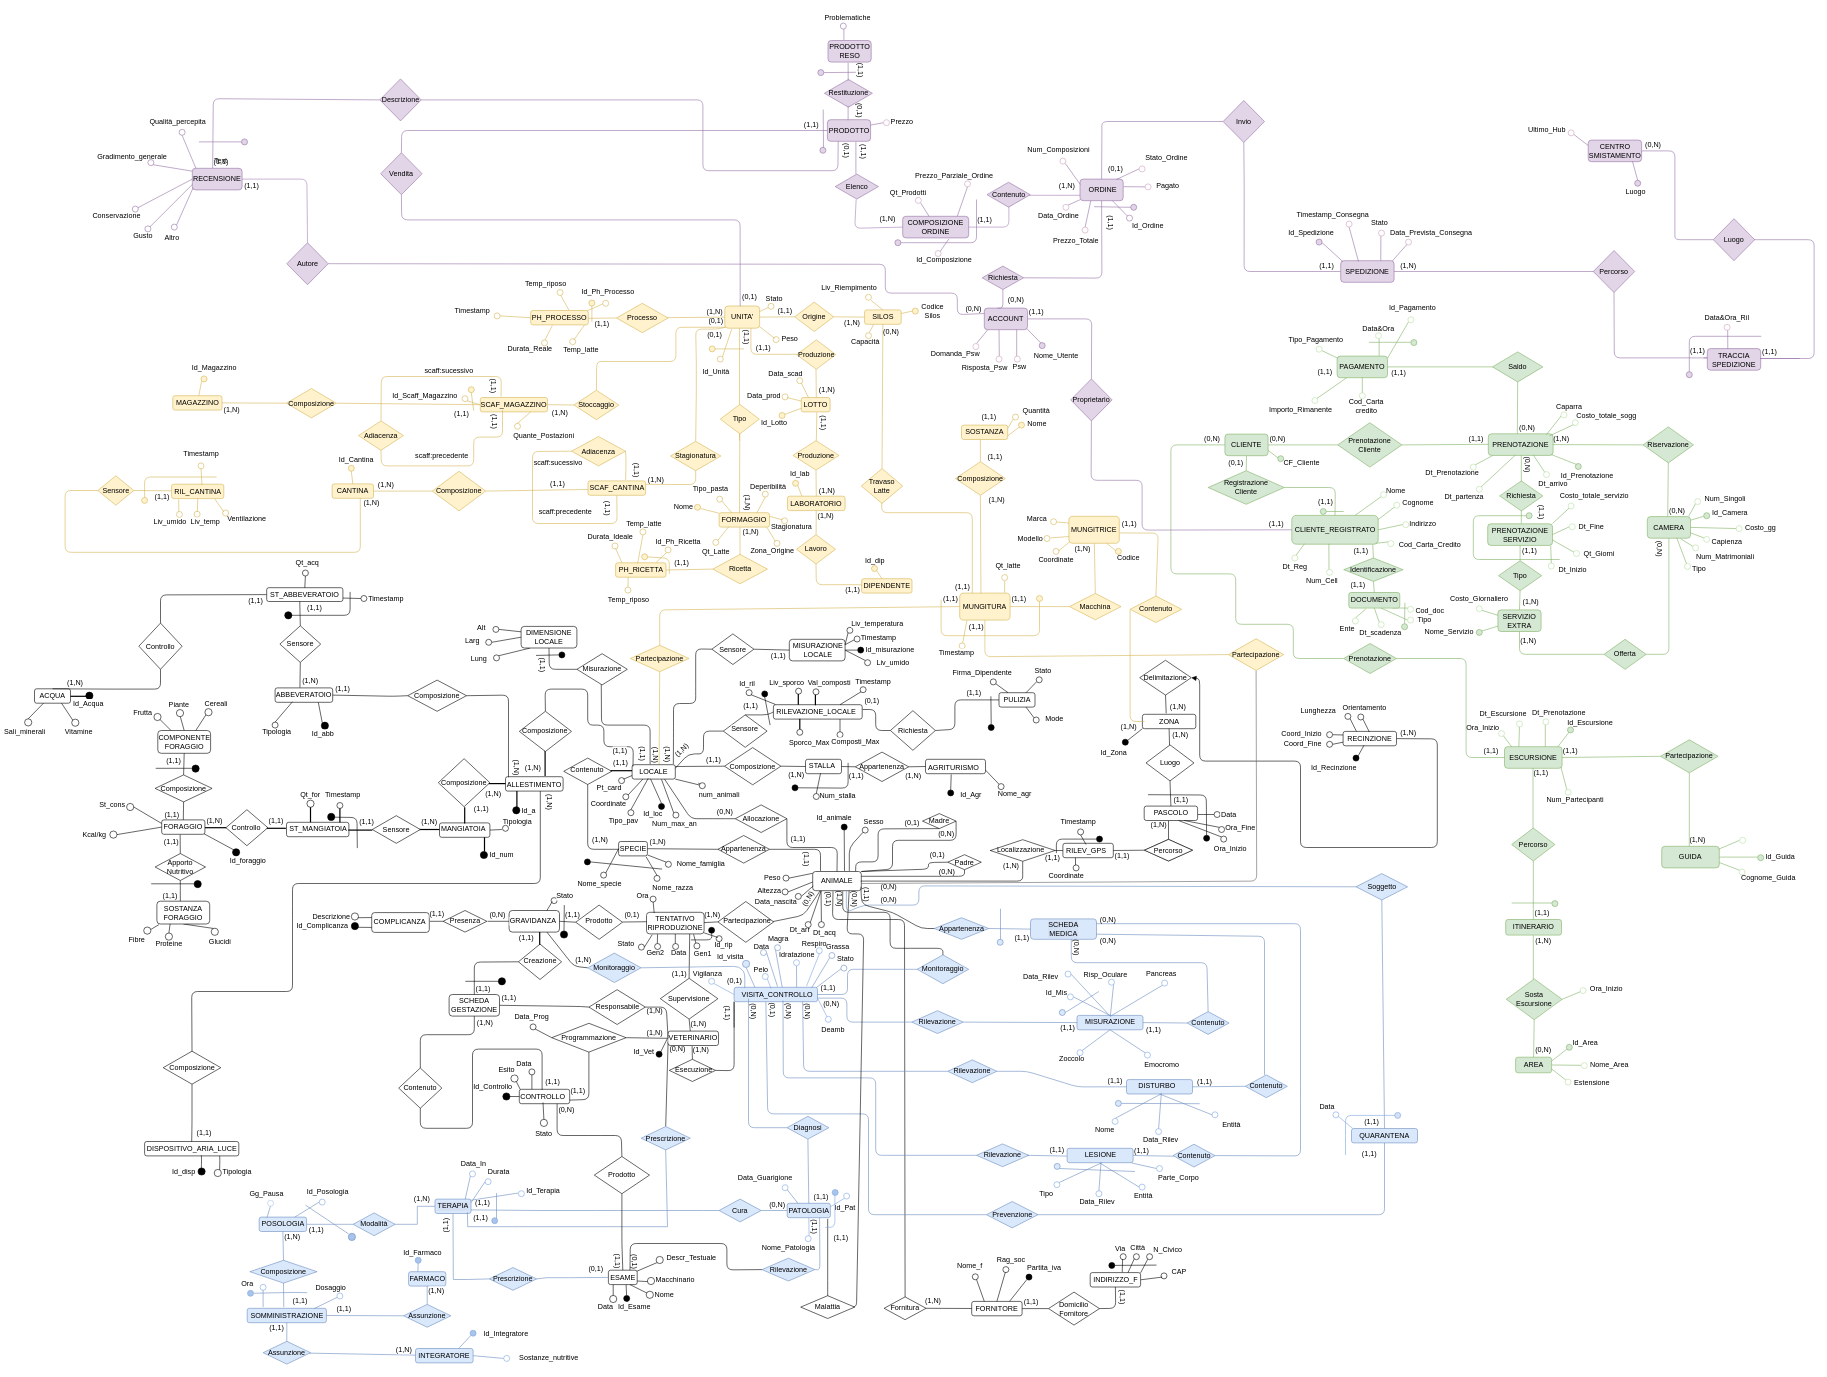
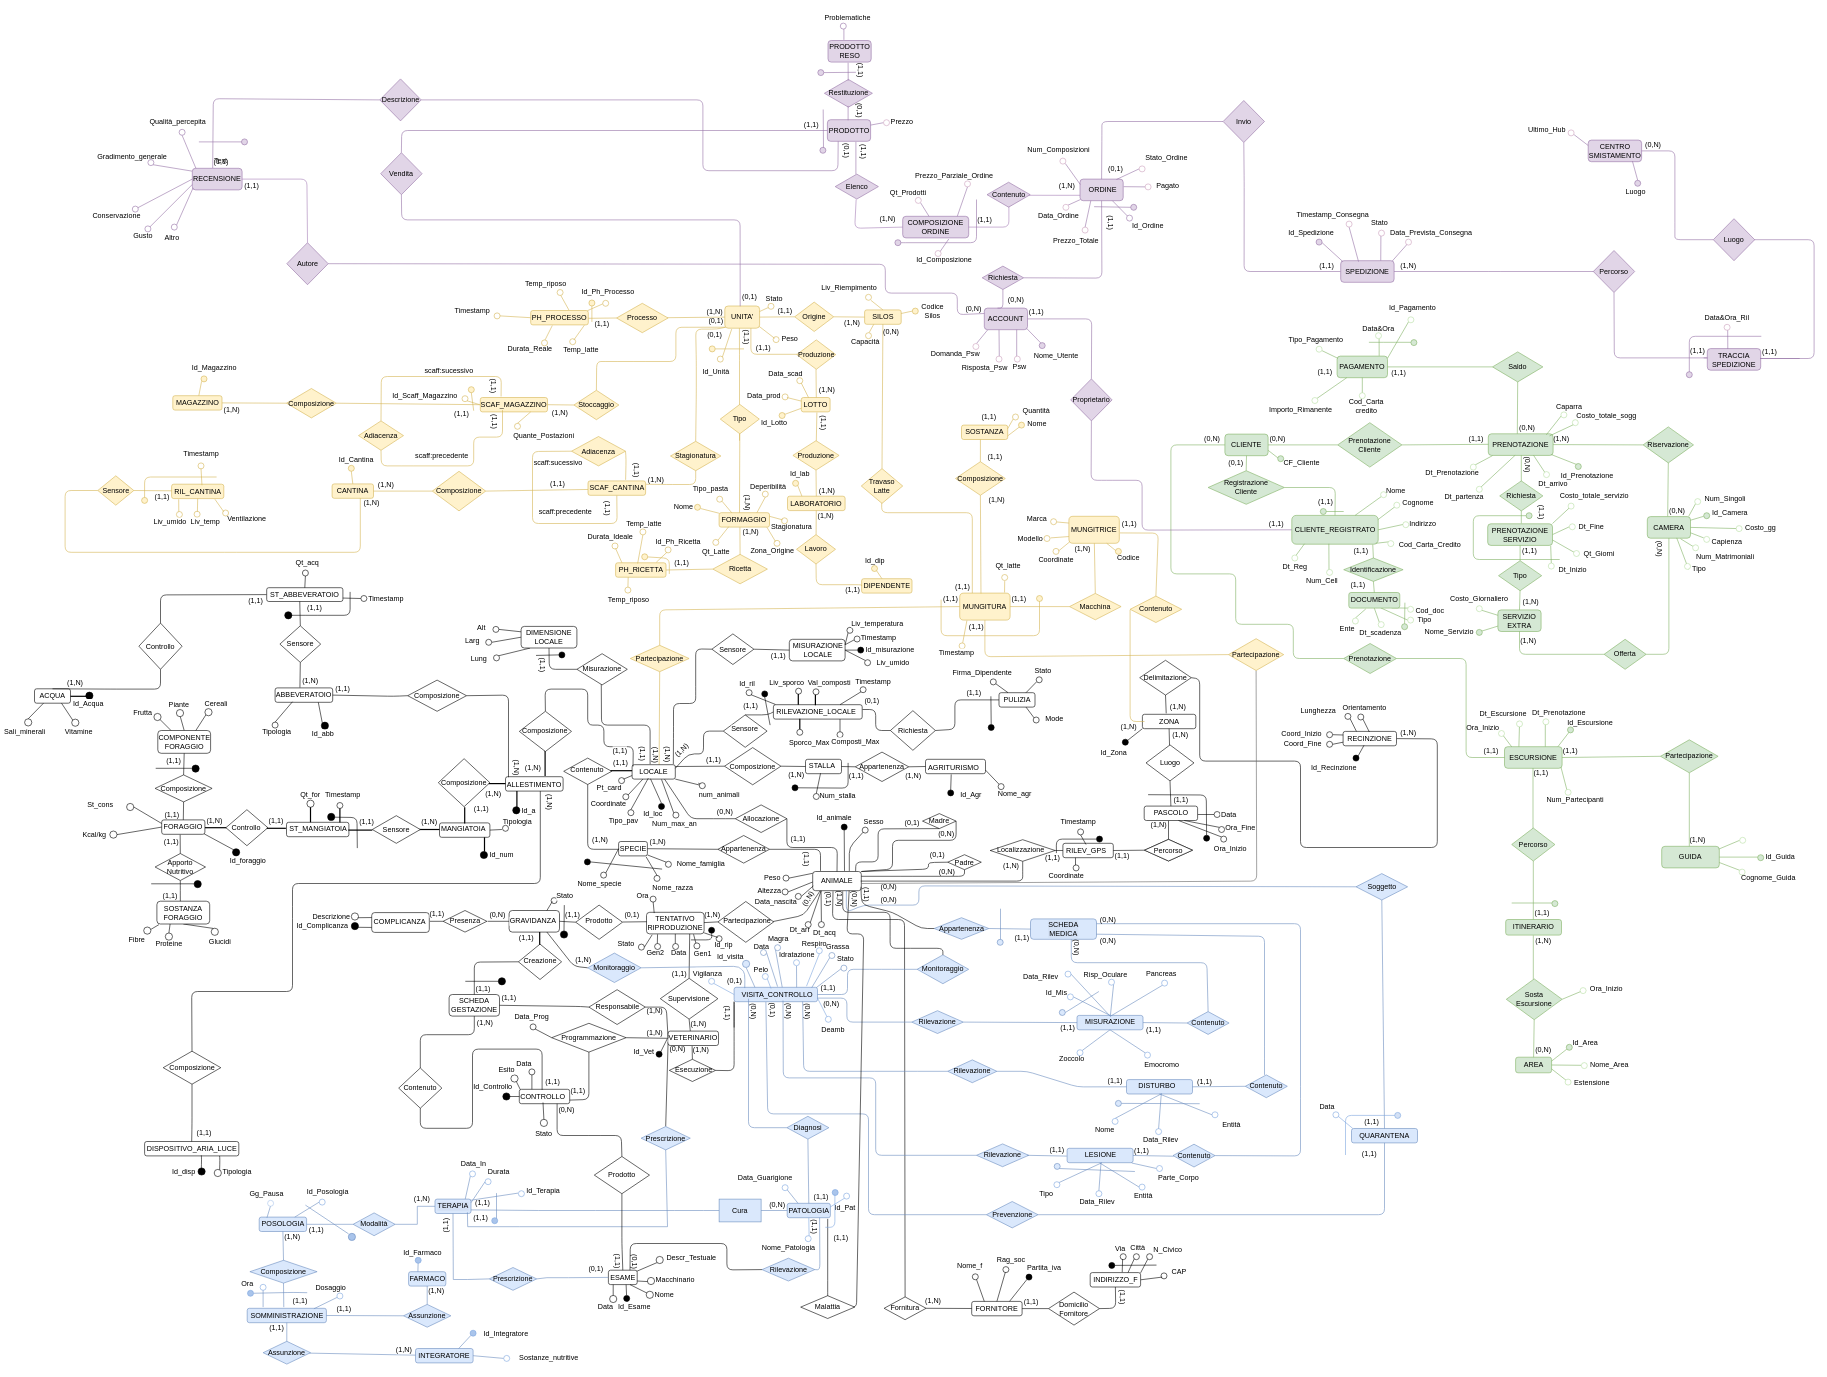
(1198, 679) -> (1196, 678)
(113, 805) -> (101, 805)
(740, 1211) -> (740, 1211)
